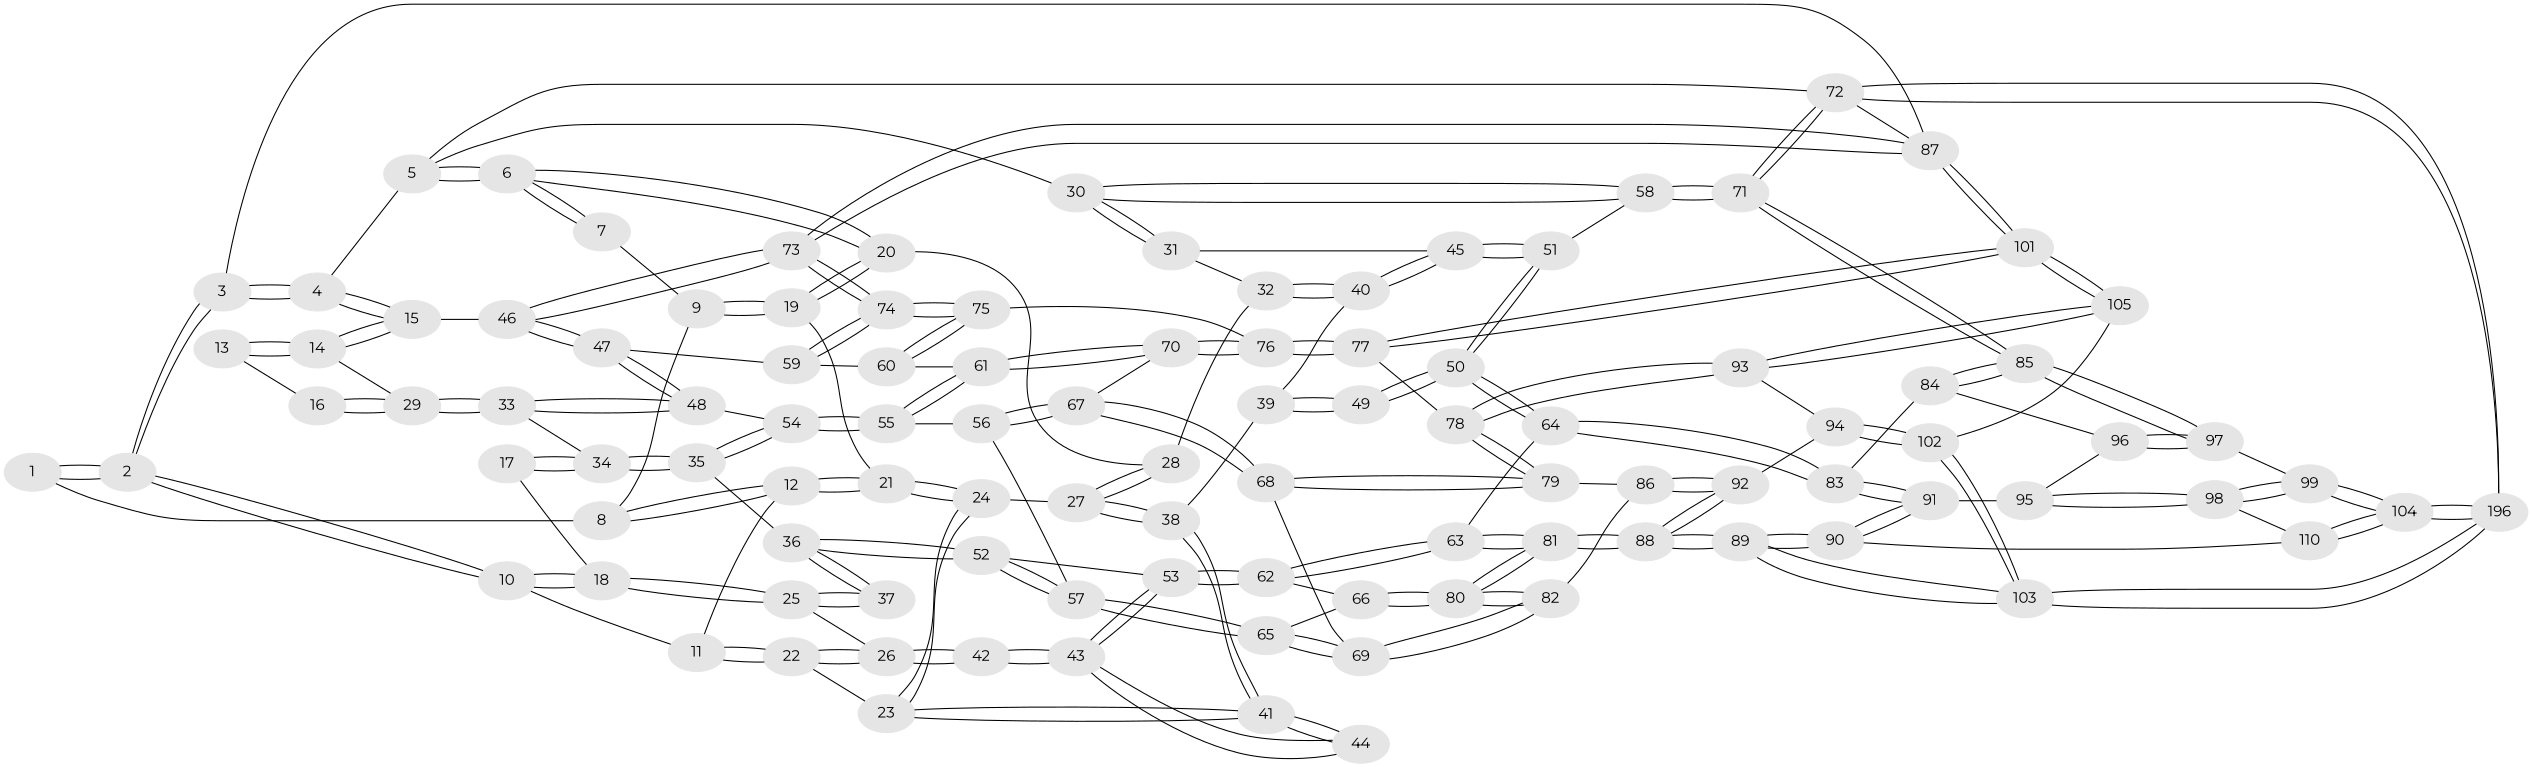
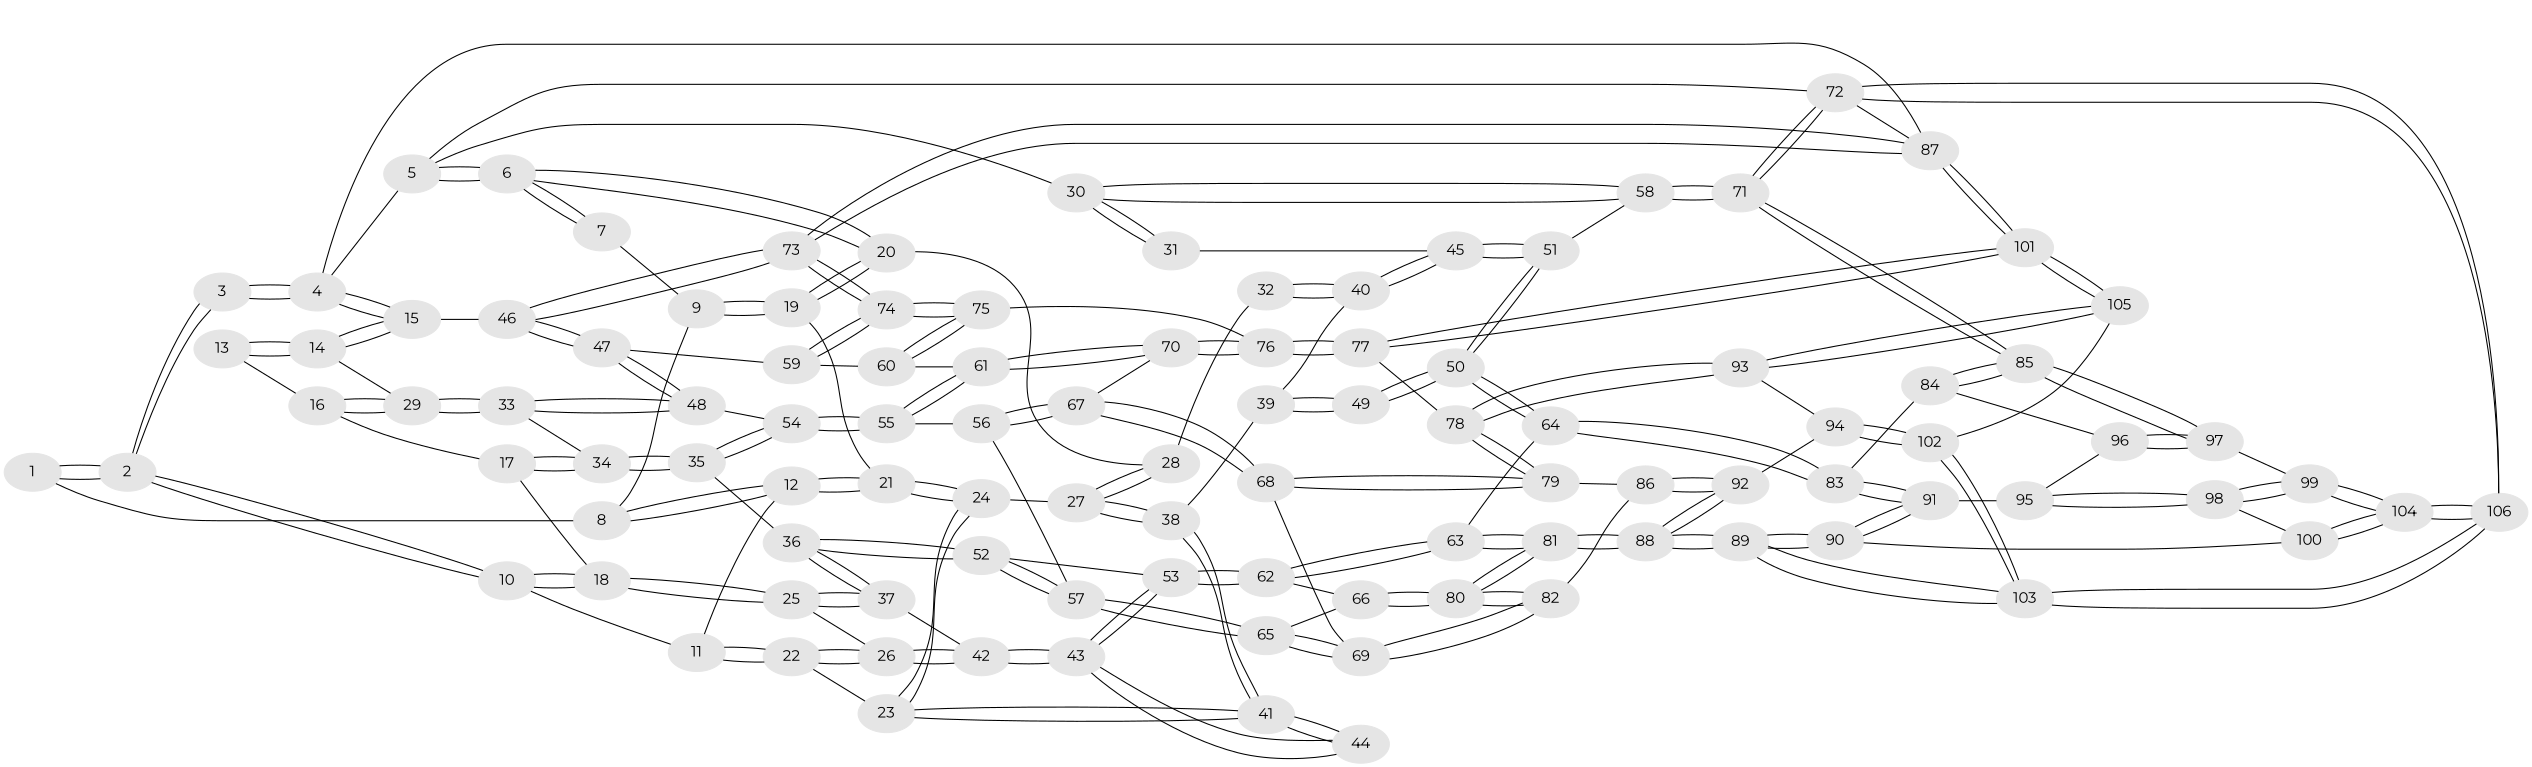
(1022, 4) -> (1076, 44)
(1219, 271) -> none
none -> (409, 442)
(2499, 512) -> (2499, 512)
(2310, 541) -> (2310, 541)
none -> (940, 632)
